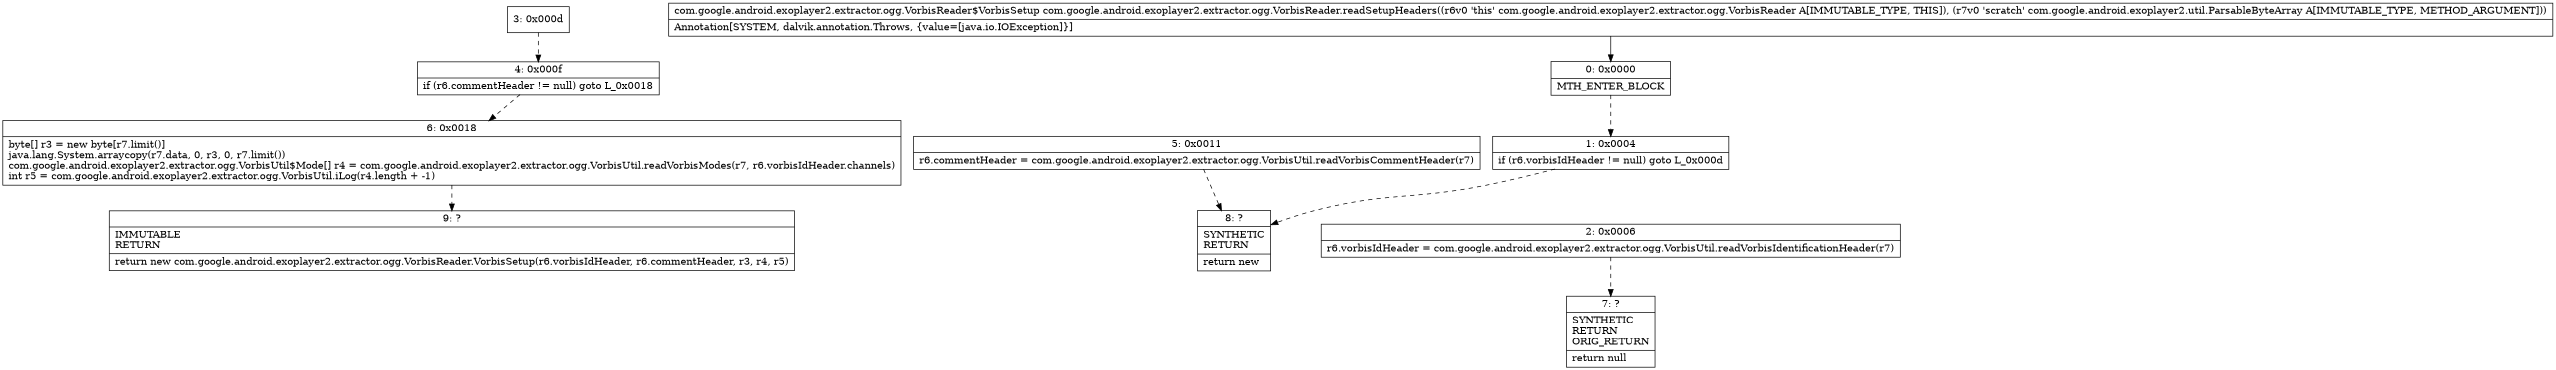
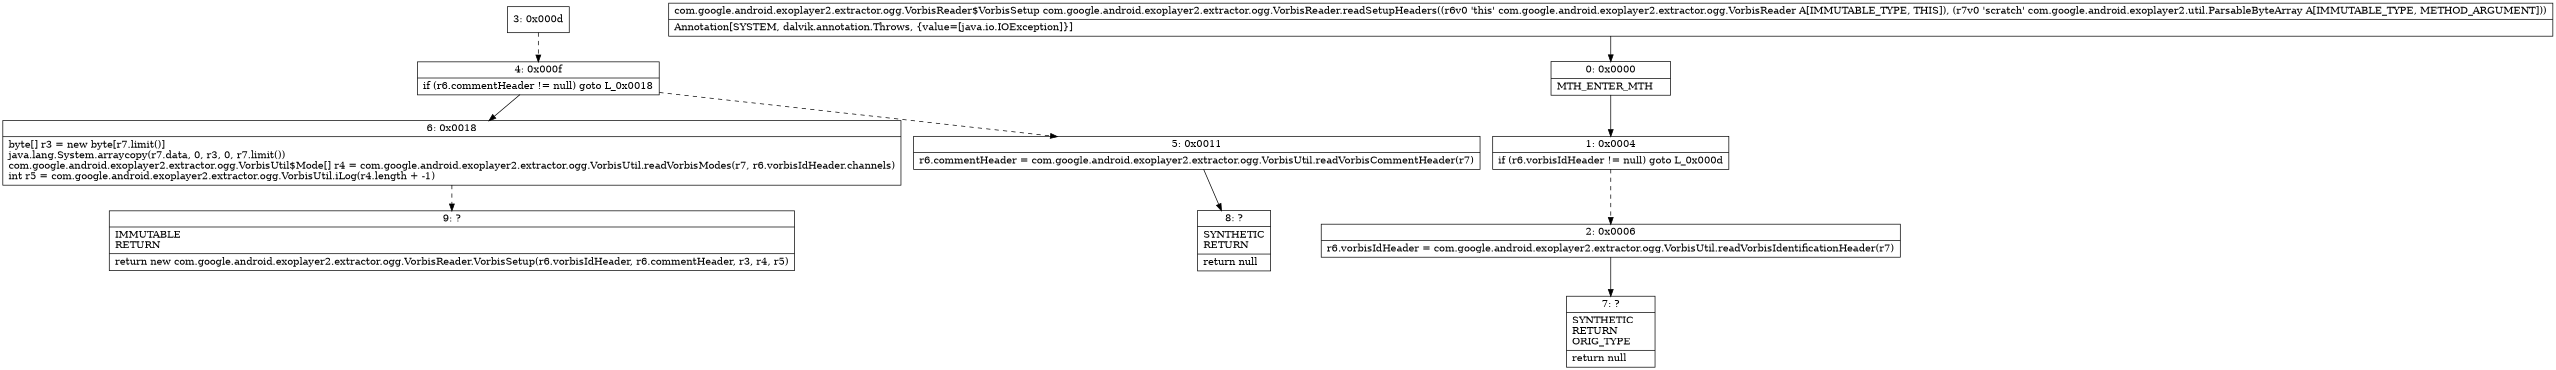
(1611, 86) -> (1605, 86)
(507, 105) -> (507, 105)
(1611, 112) -> (1611, 112)
none -> (855, 114)
(1211, 187) -> (1211, 187)
(1416, 195) -> (1611, 193)
(1231, 262) -> (1231, 262)
(1611, 273) -> (1611, 273)
(1611, 342) -> (1602, 342)
